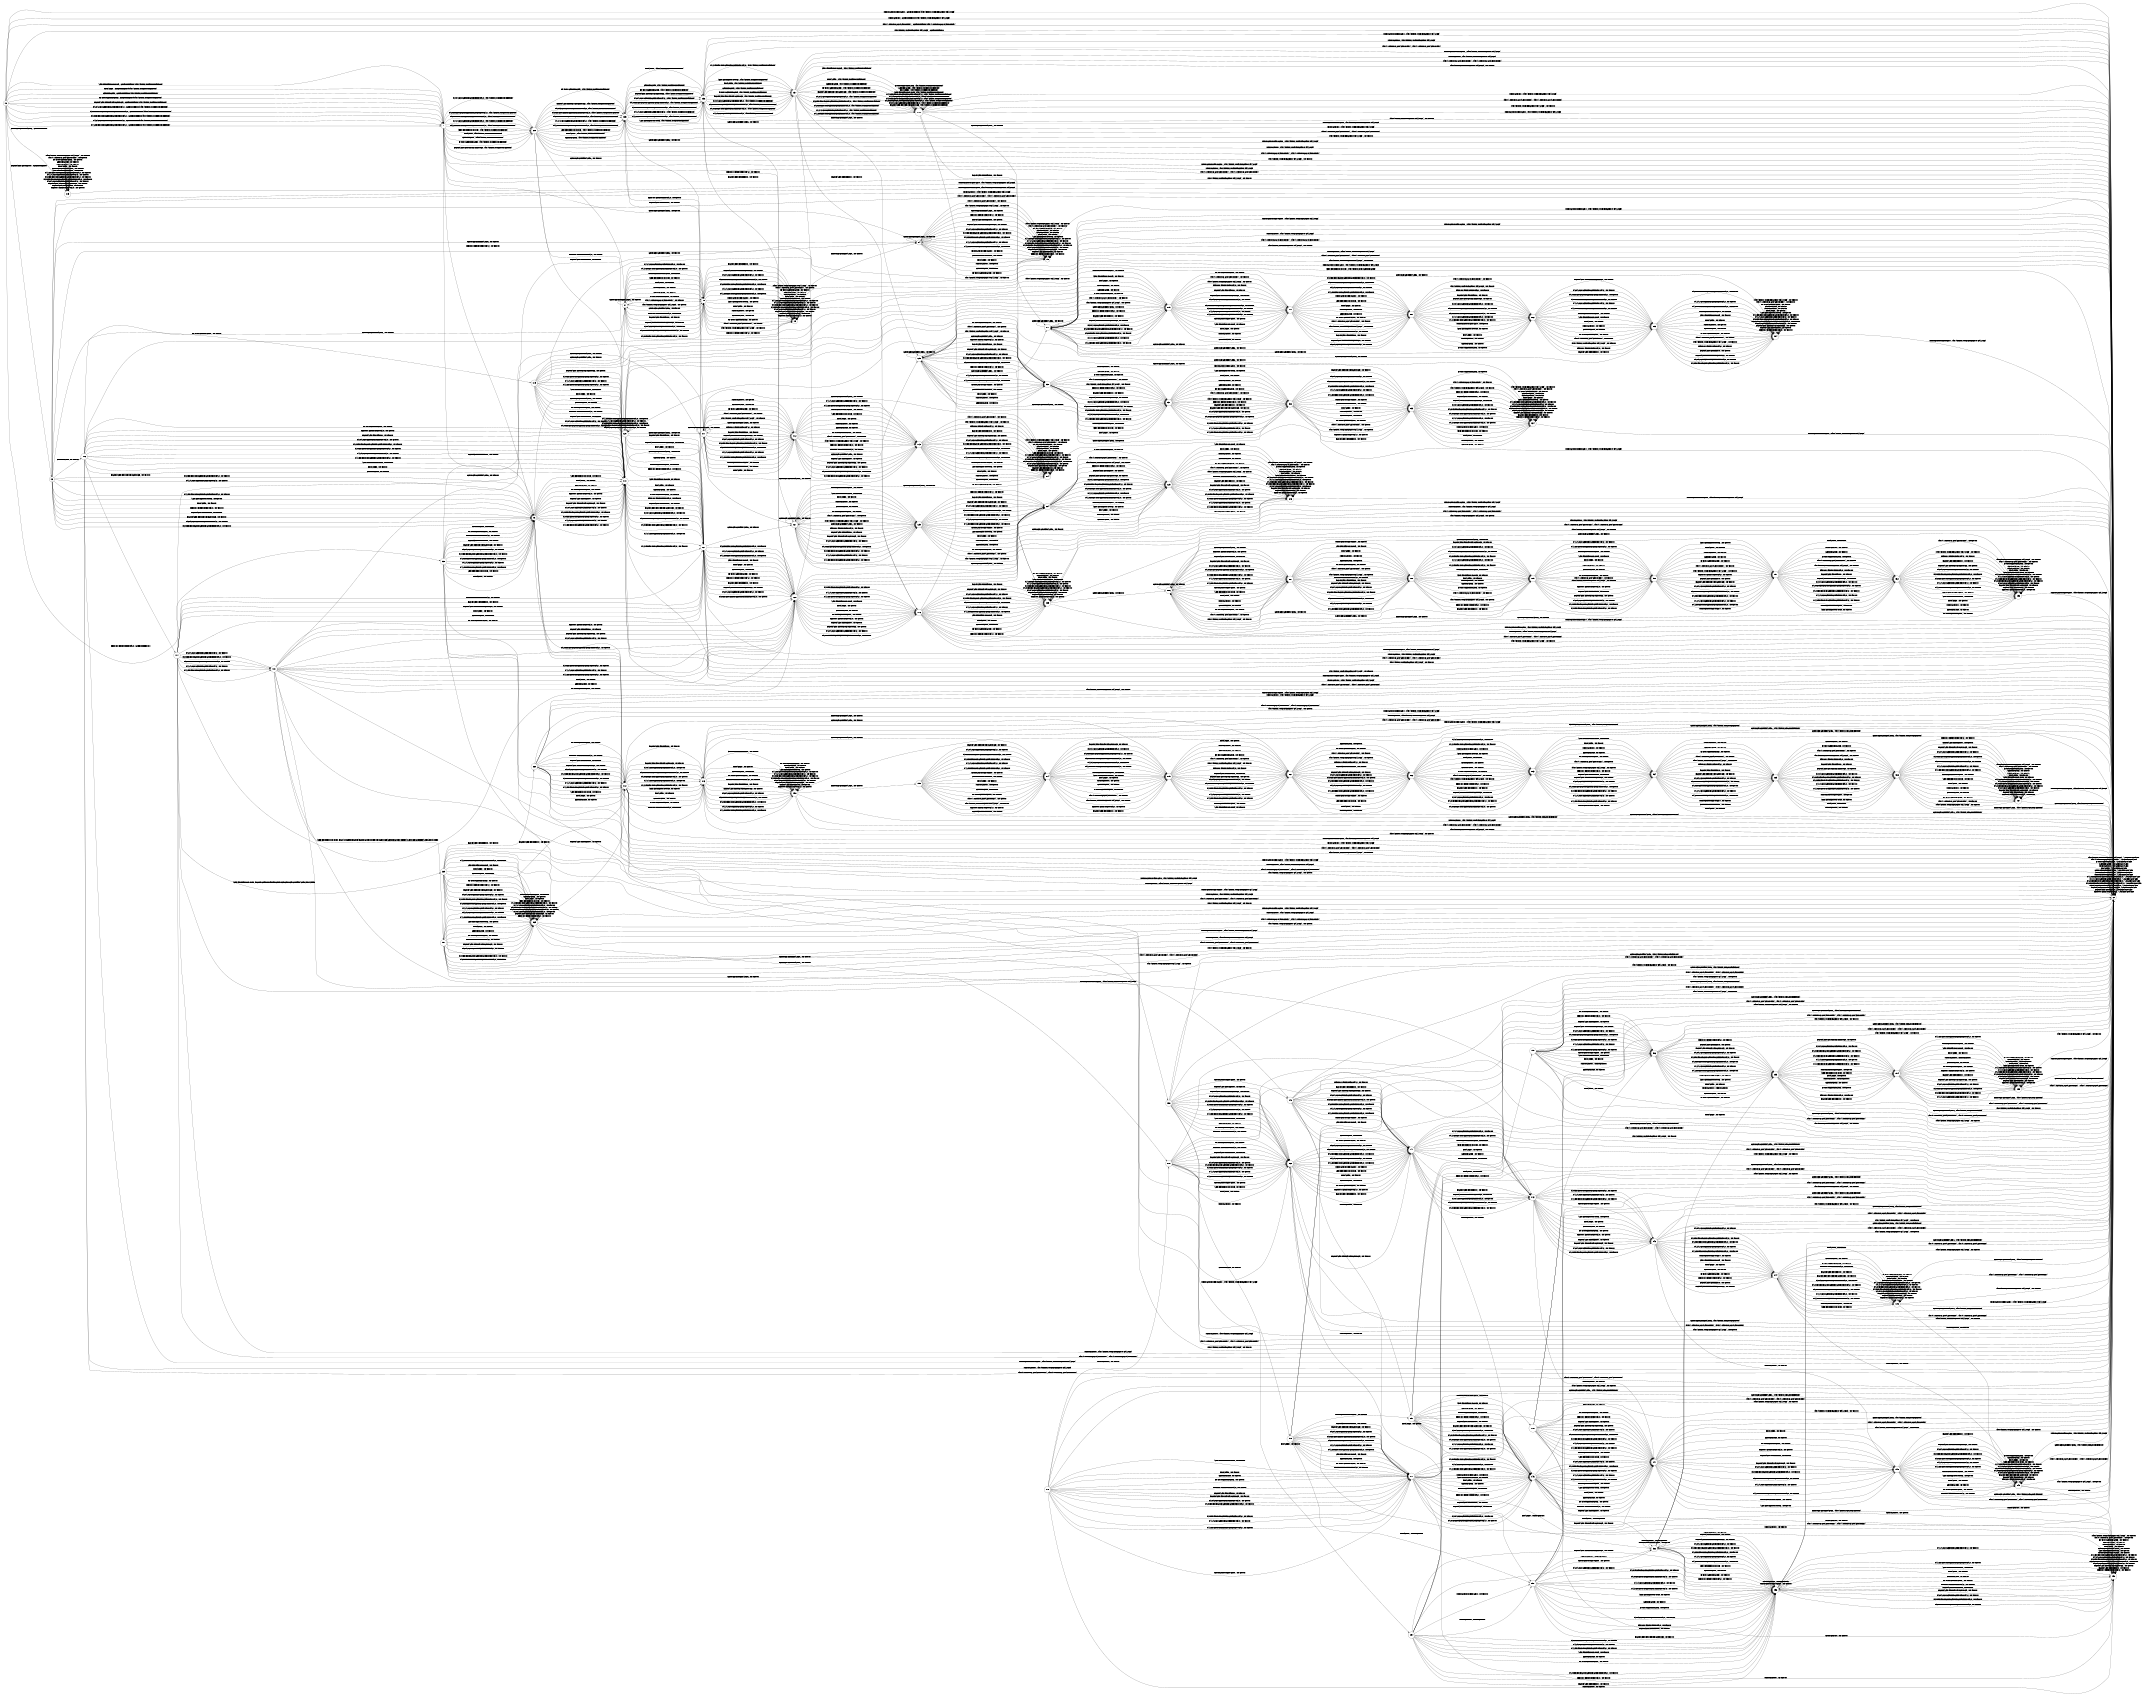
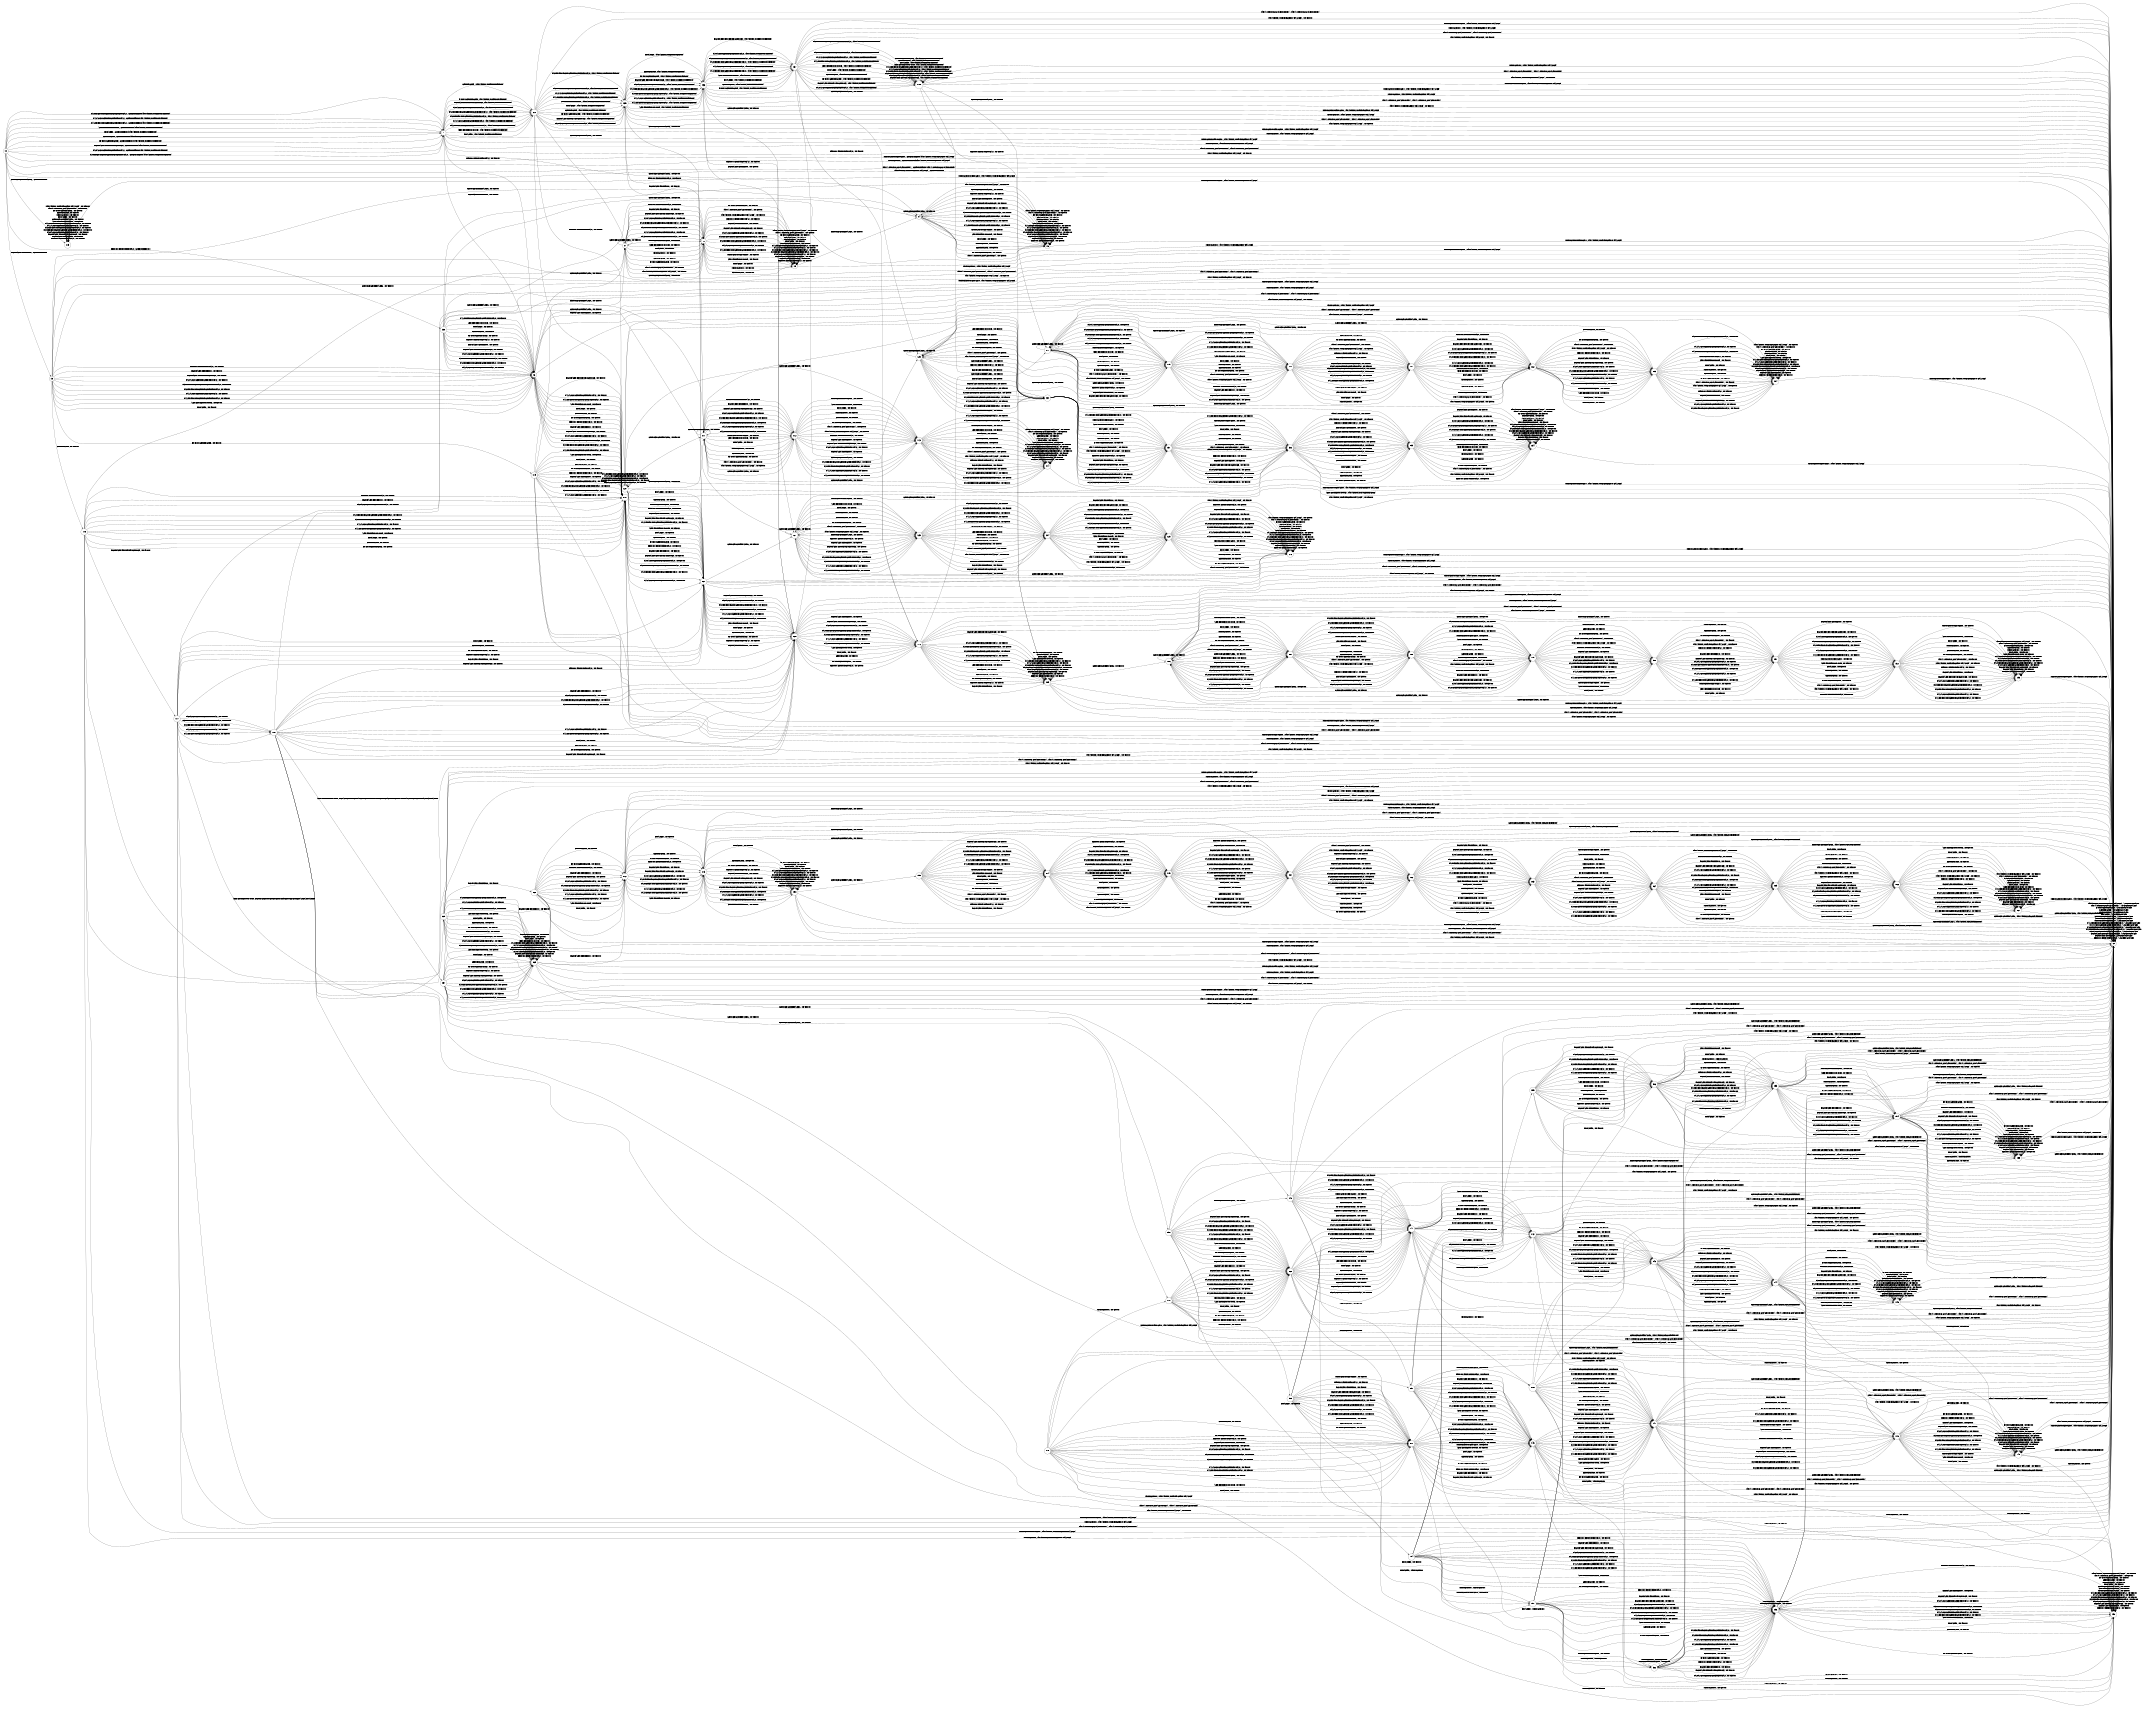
(1479, 1312) -> (1449, 1324)
(1901, 1377) -> (1896, 1371)
